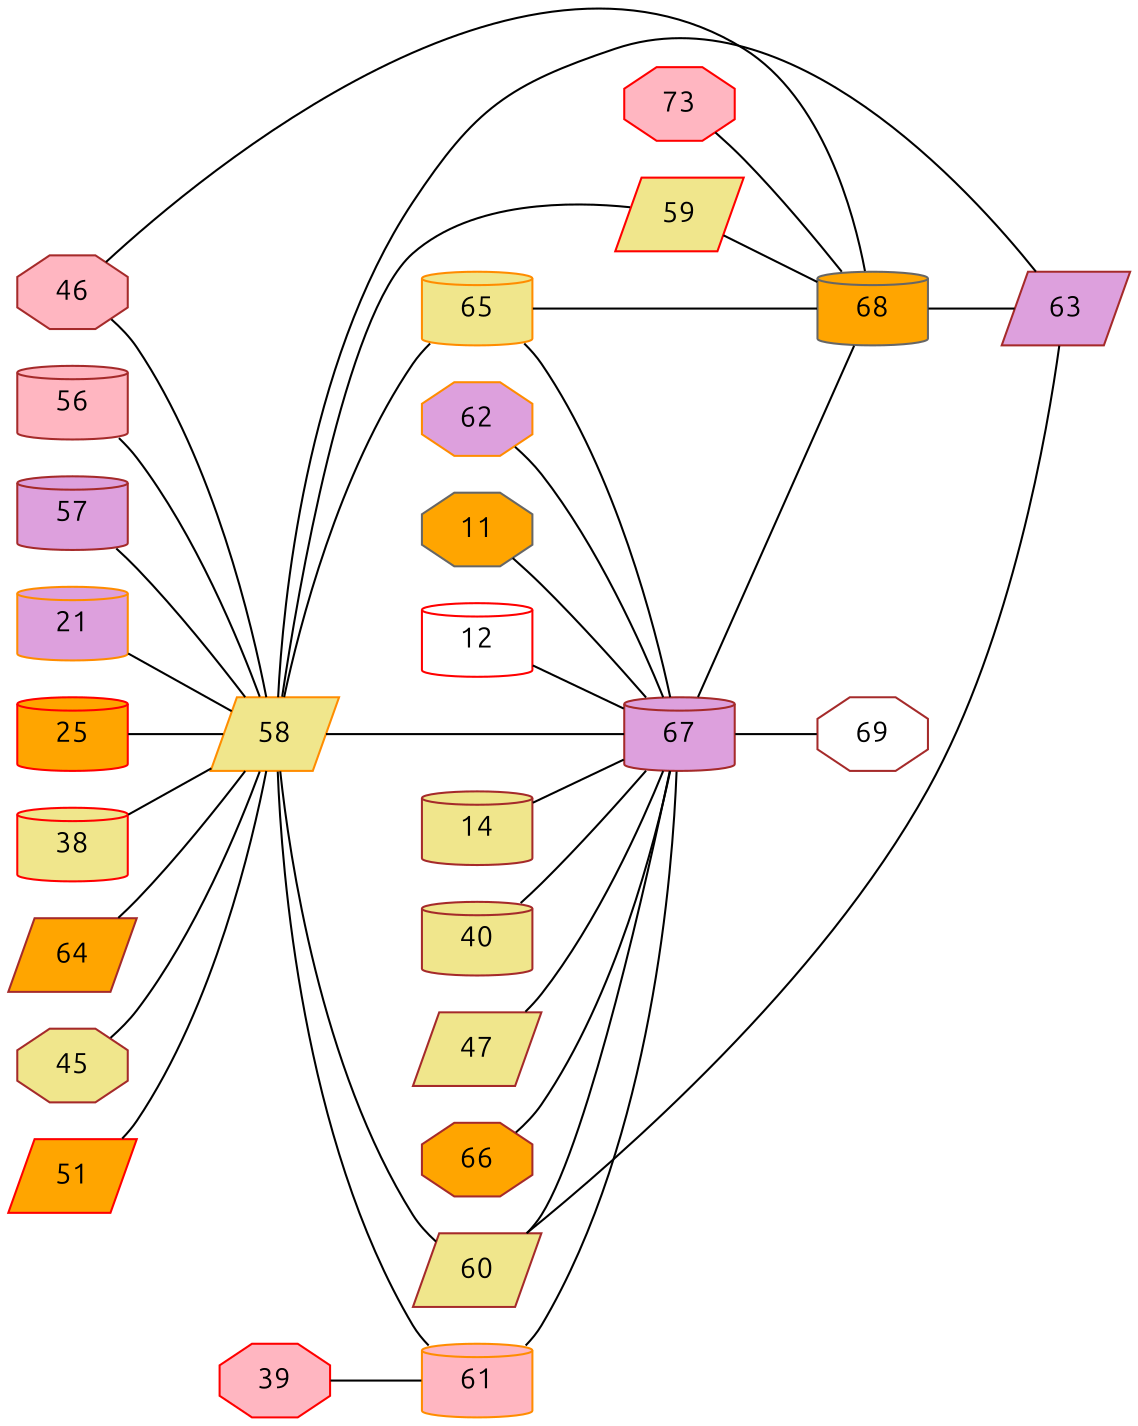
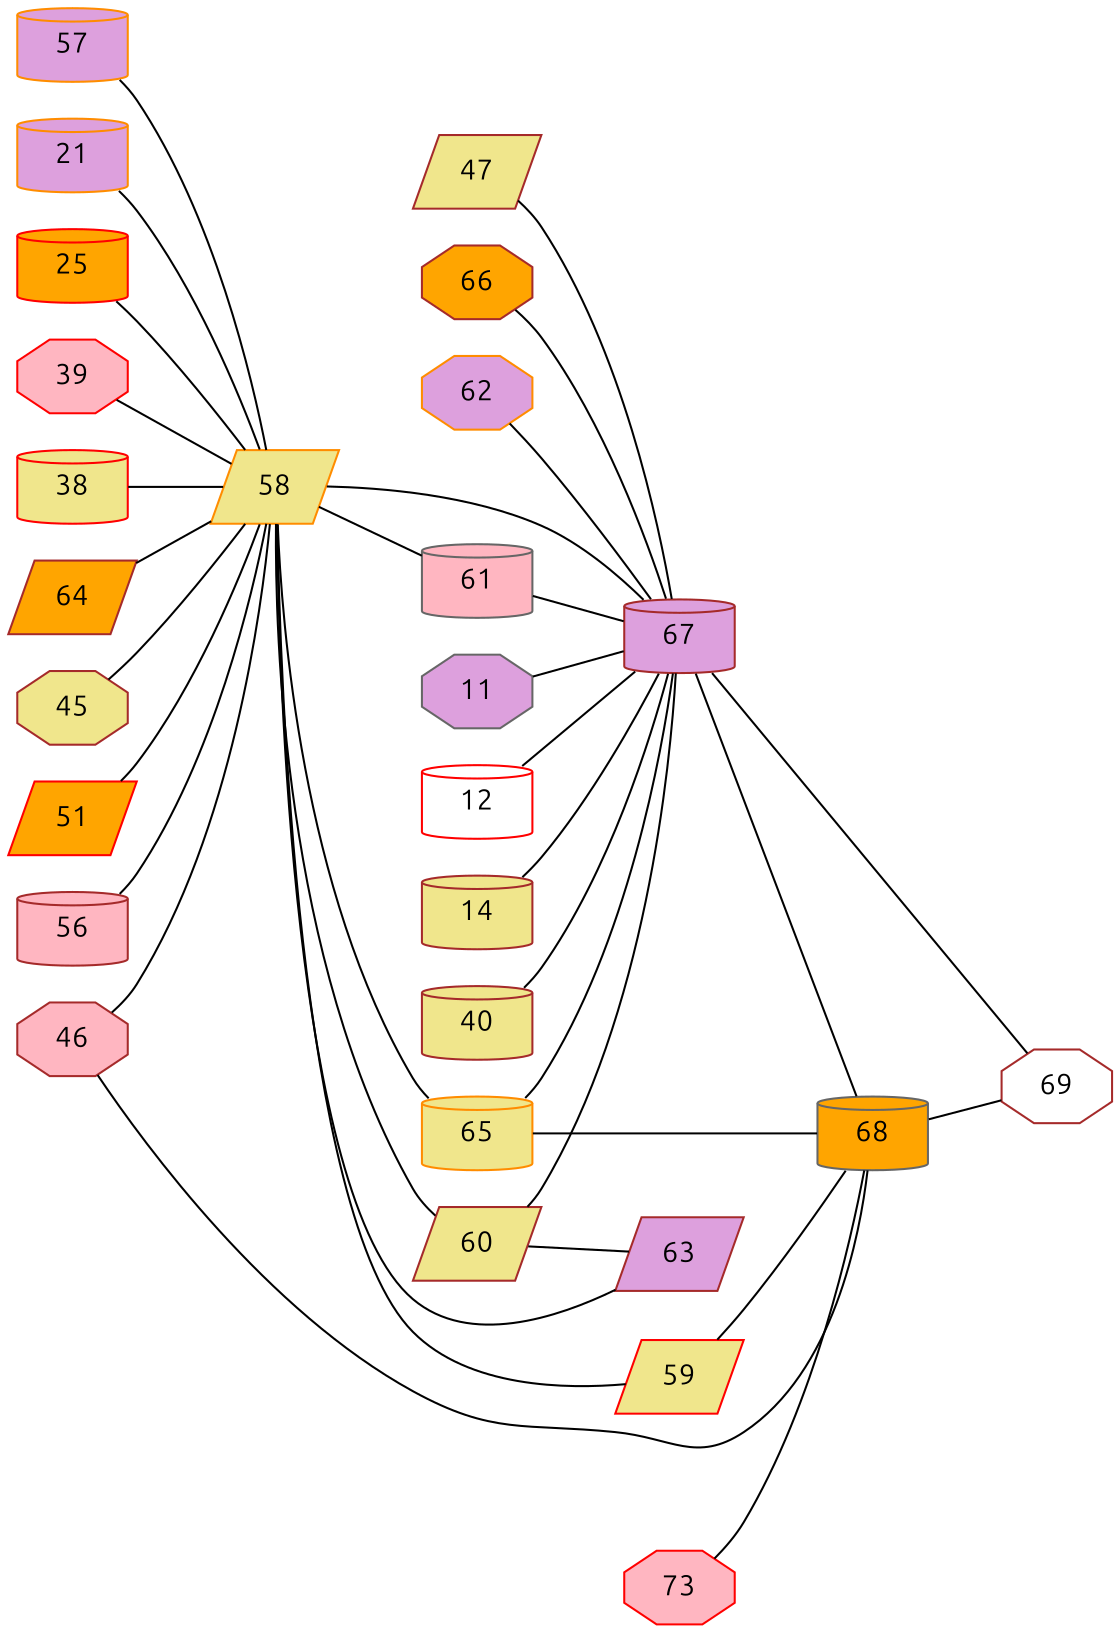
(972, 309) -> (965, 1110)
(73, 513) -> (73, 45)
(477, 530) -> (477, 691)
(376, 1381) -> (174, 432)
(477, 1381) -> (477, 581)
